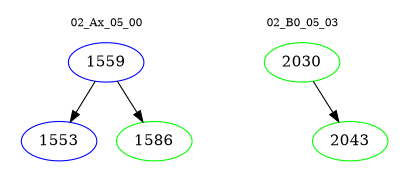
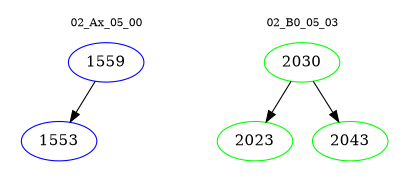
(154, 141) -> none
none -> (255, 141)
